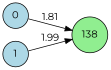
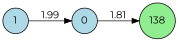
(47, 46) -> (46, 21)
